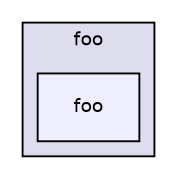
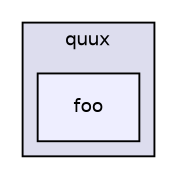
(89, 40) -> (89, 40)
